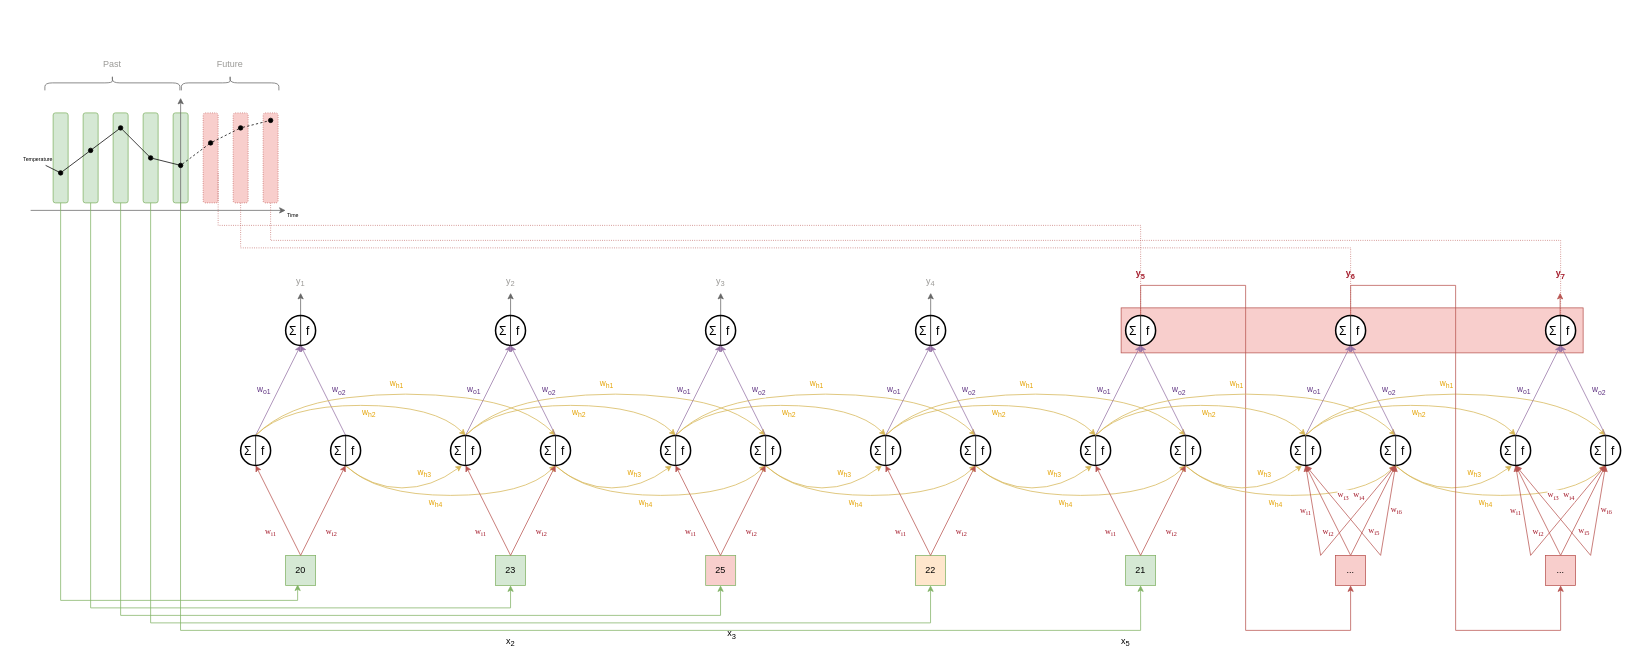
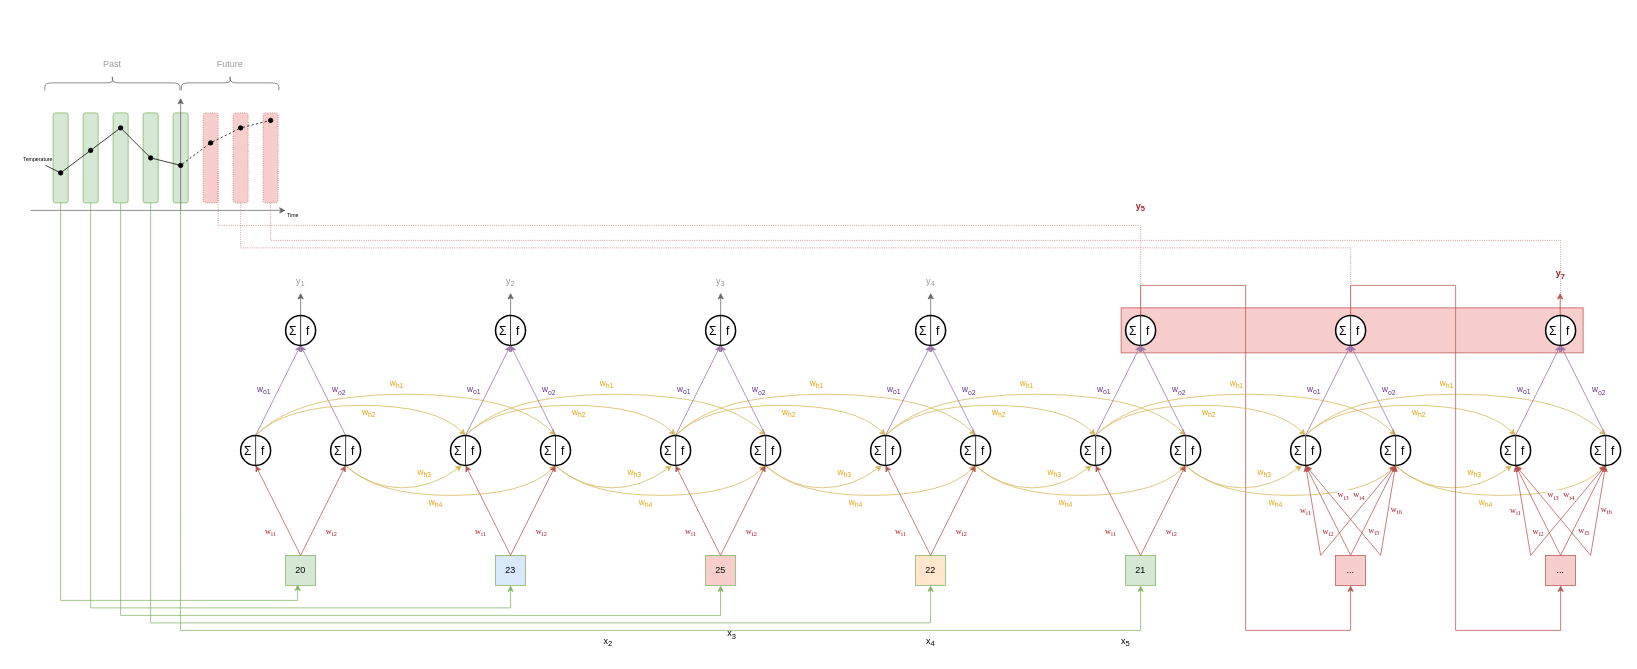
(1140, 274) -> (1140, 207)
(1350, 274) -> none
(510, 570) -> (510, 570)
(510, 642) -> (608, 642)
none -> (930, 642)
